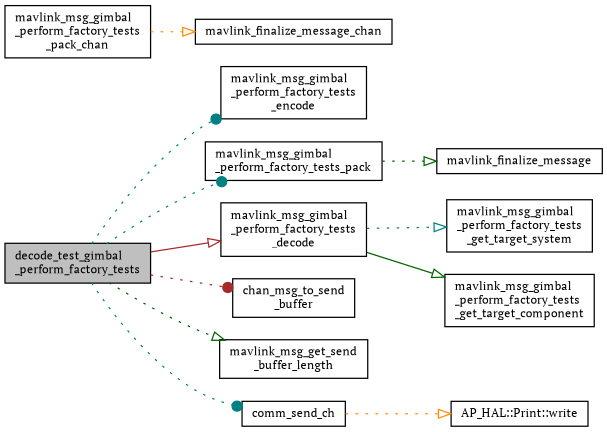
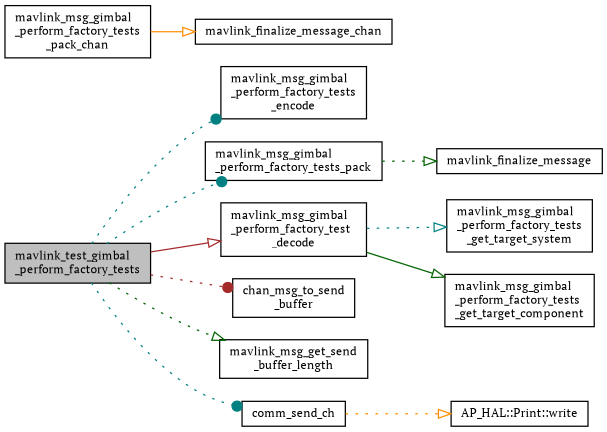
(167, 32) -> (167, 32)
(294, 230) -> (294, 230)
(78, 263) -> (78, 263)
